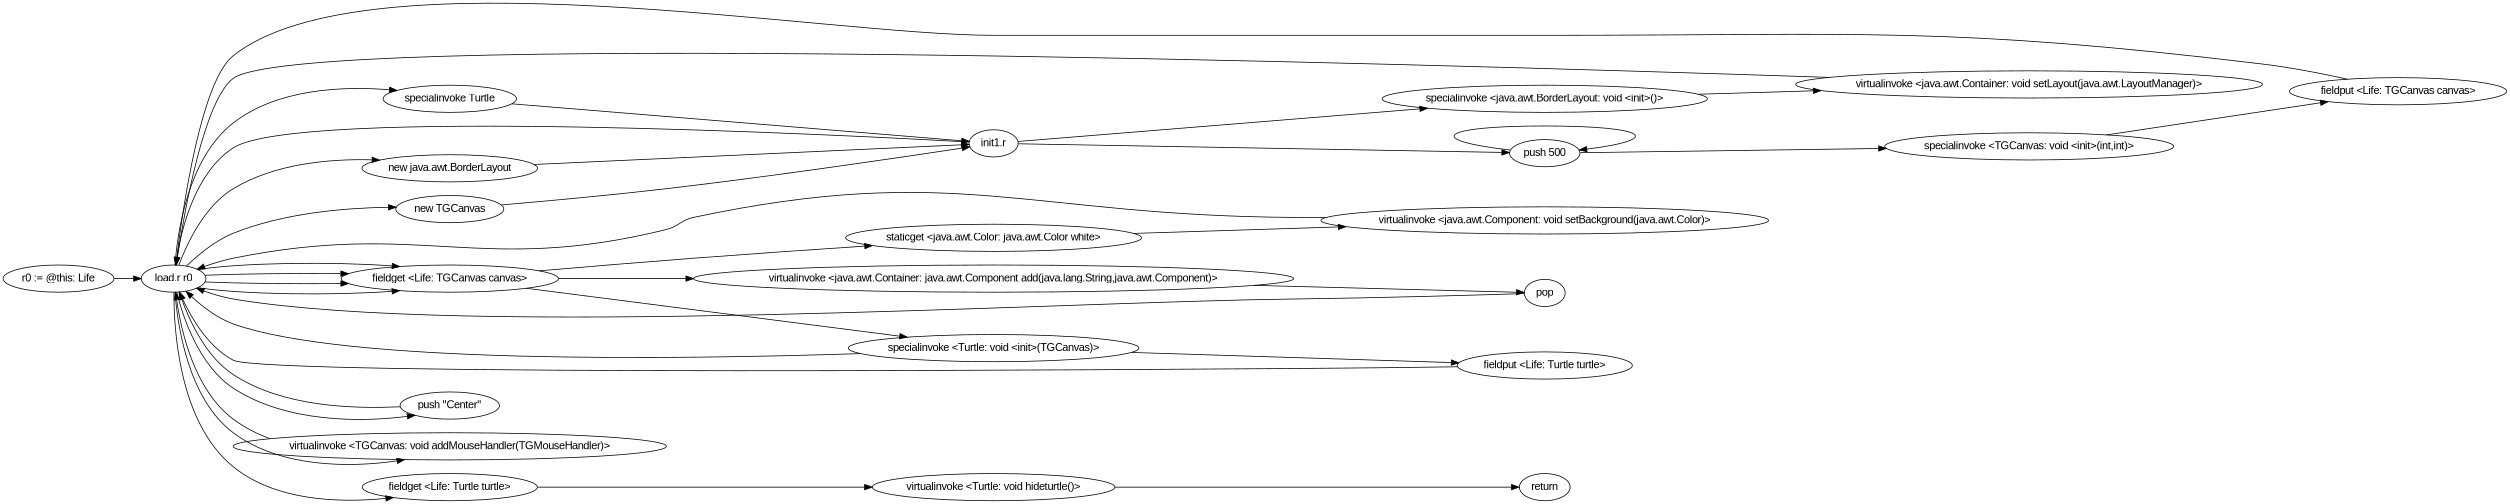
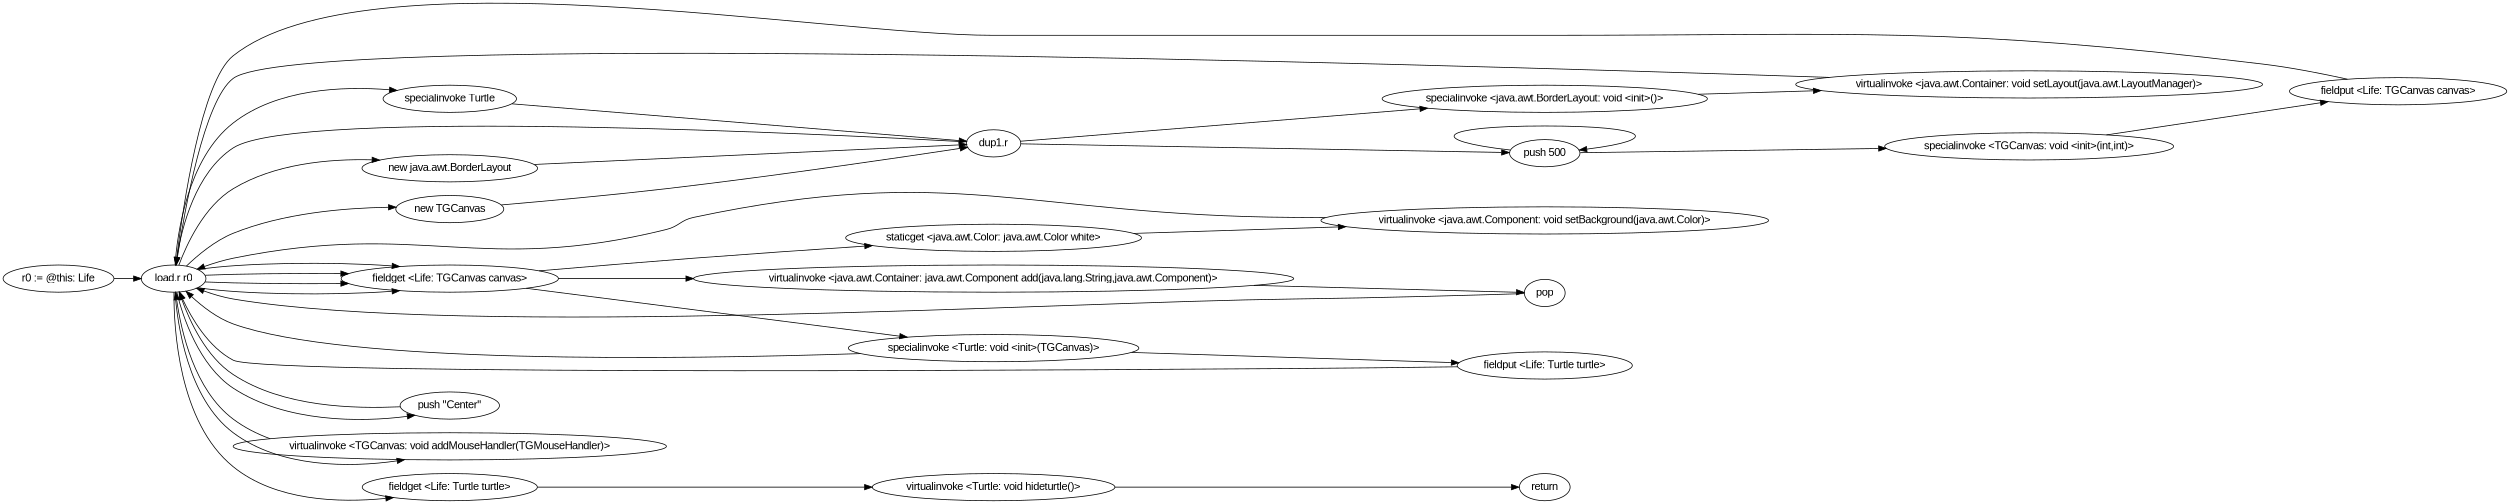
(994, 143) -> (994, 143)
